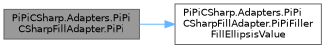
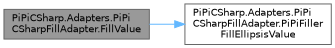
(72, 24) -> (77, 24)
